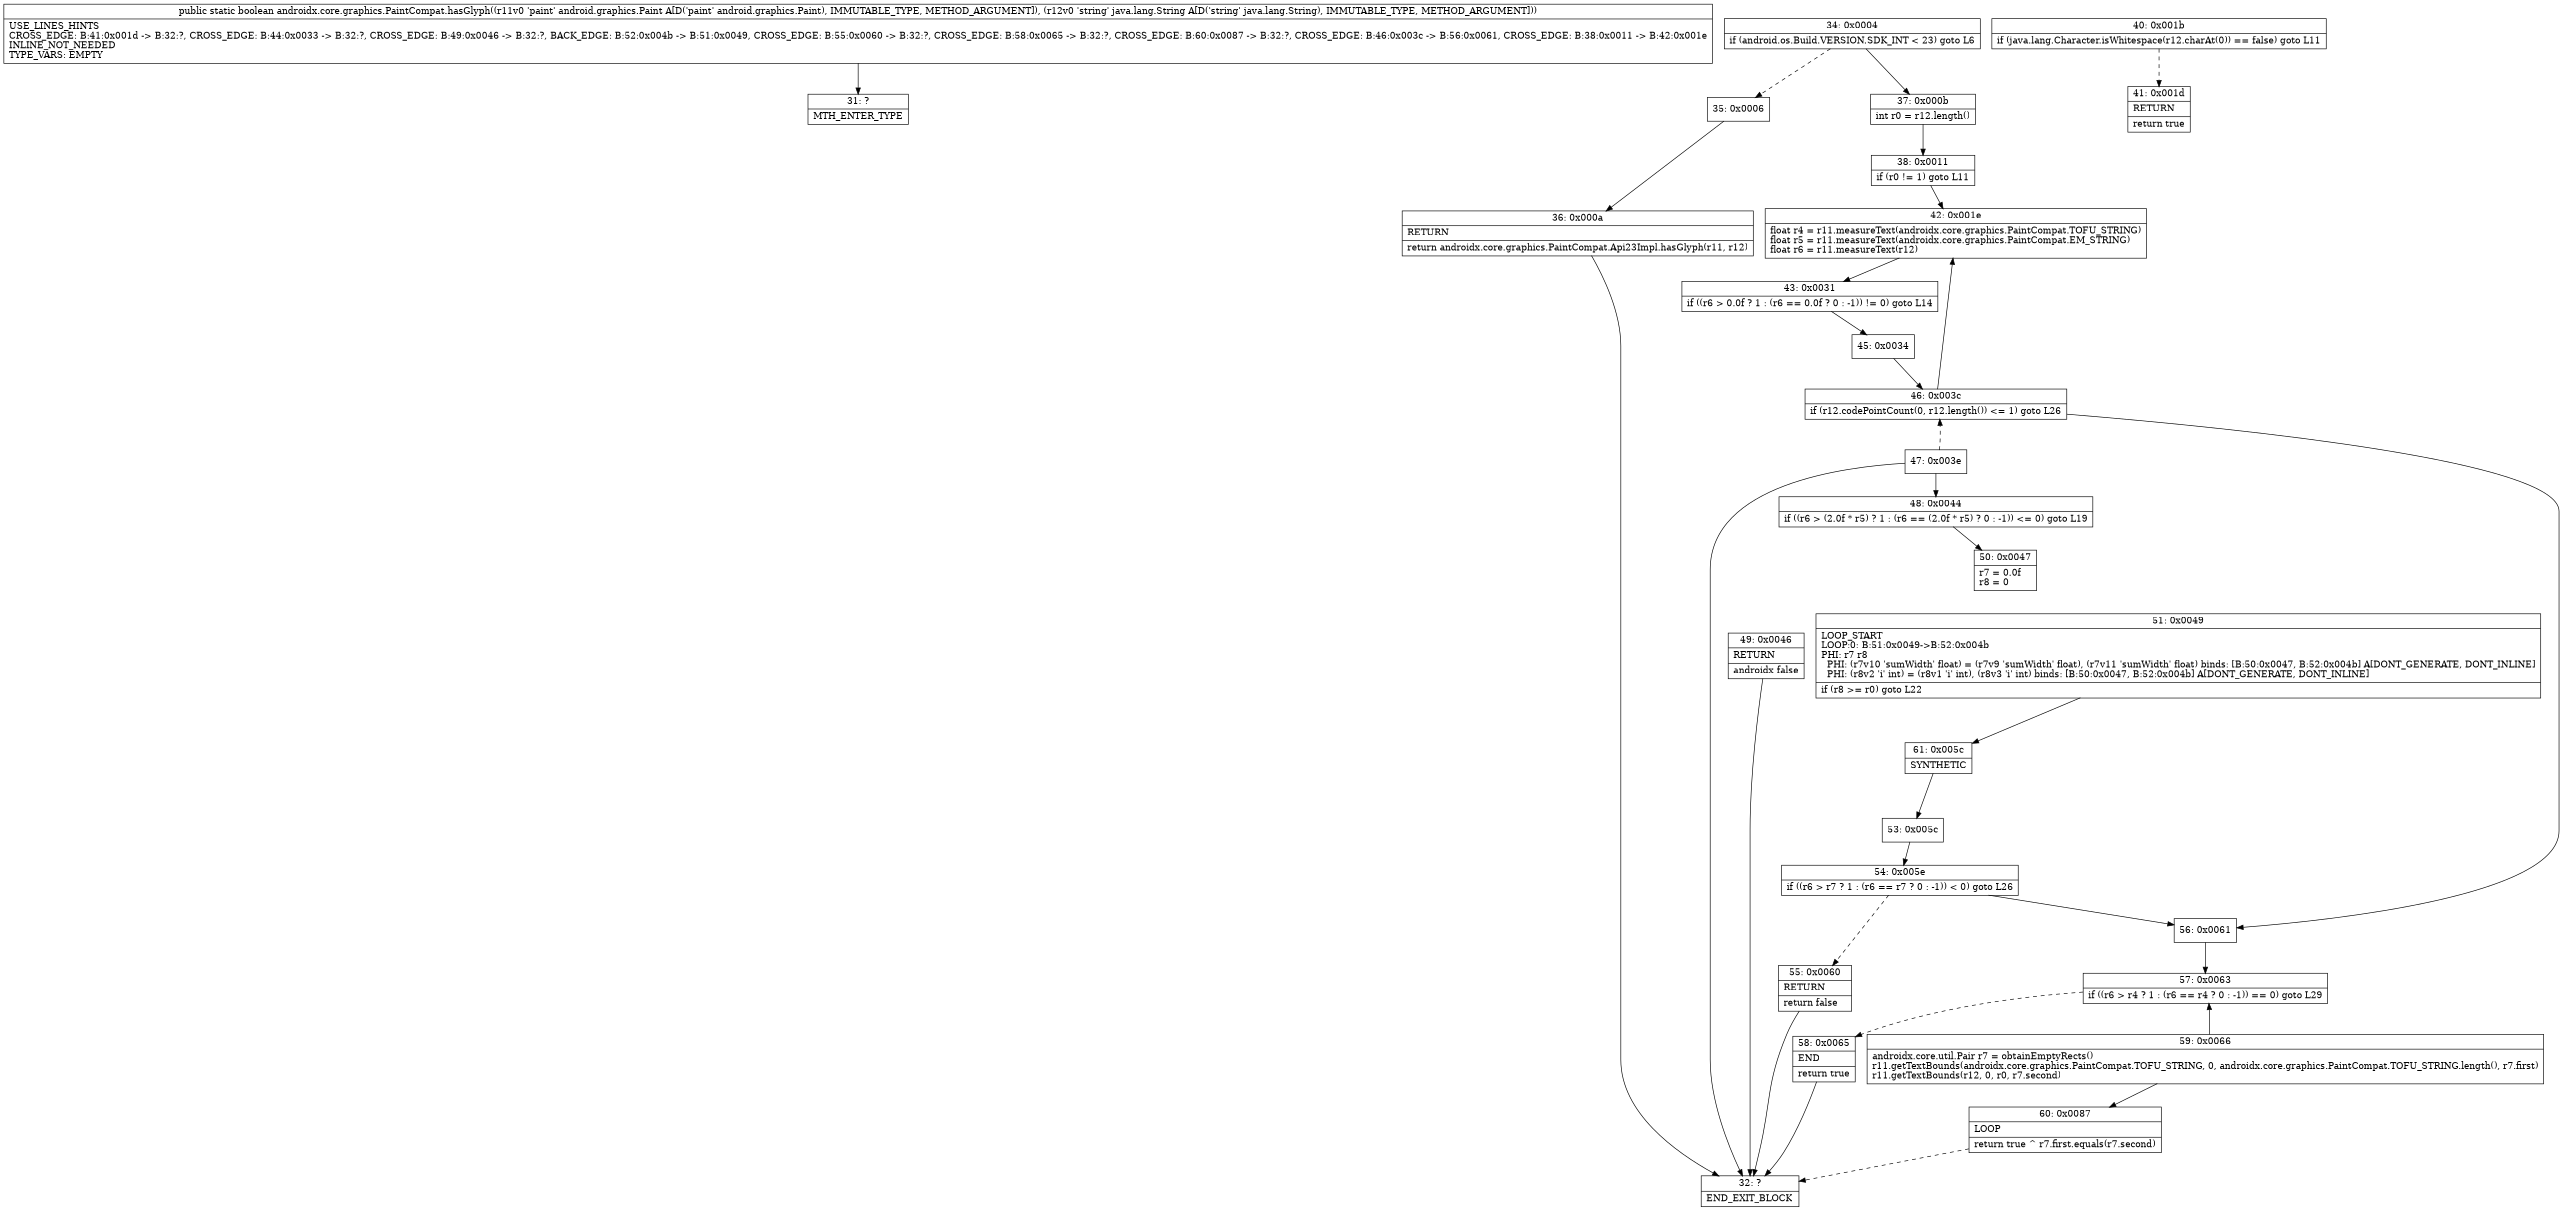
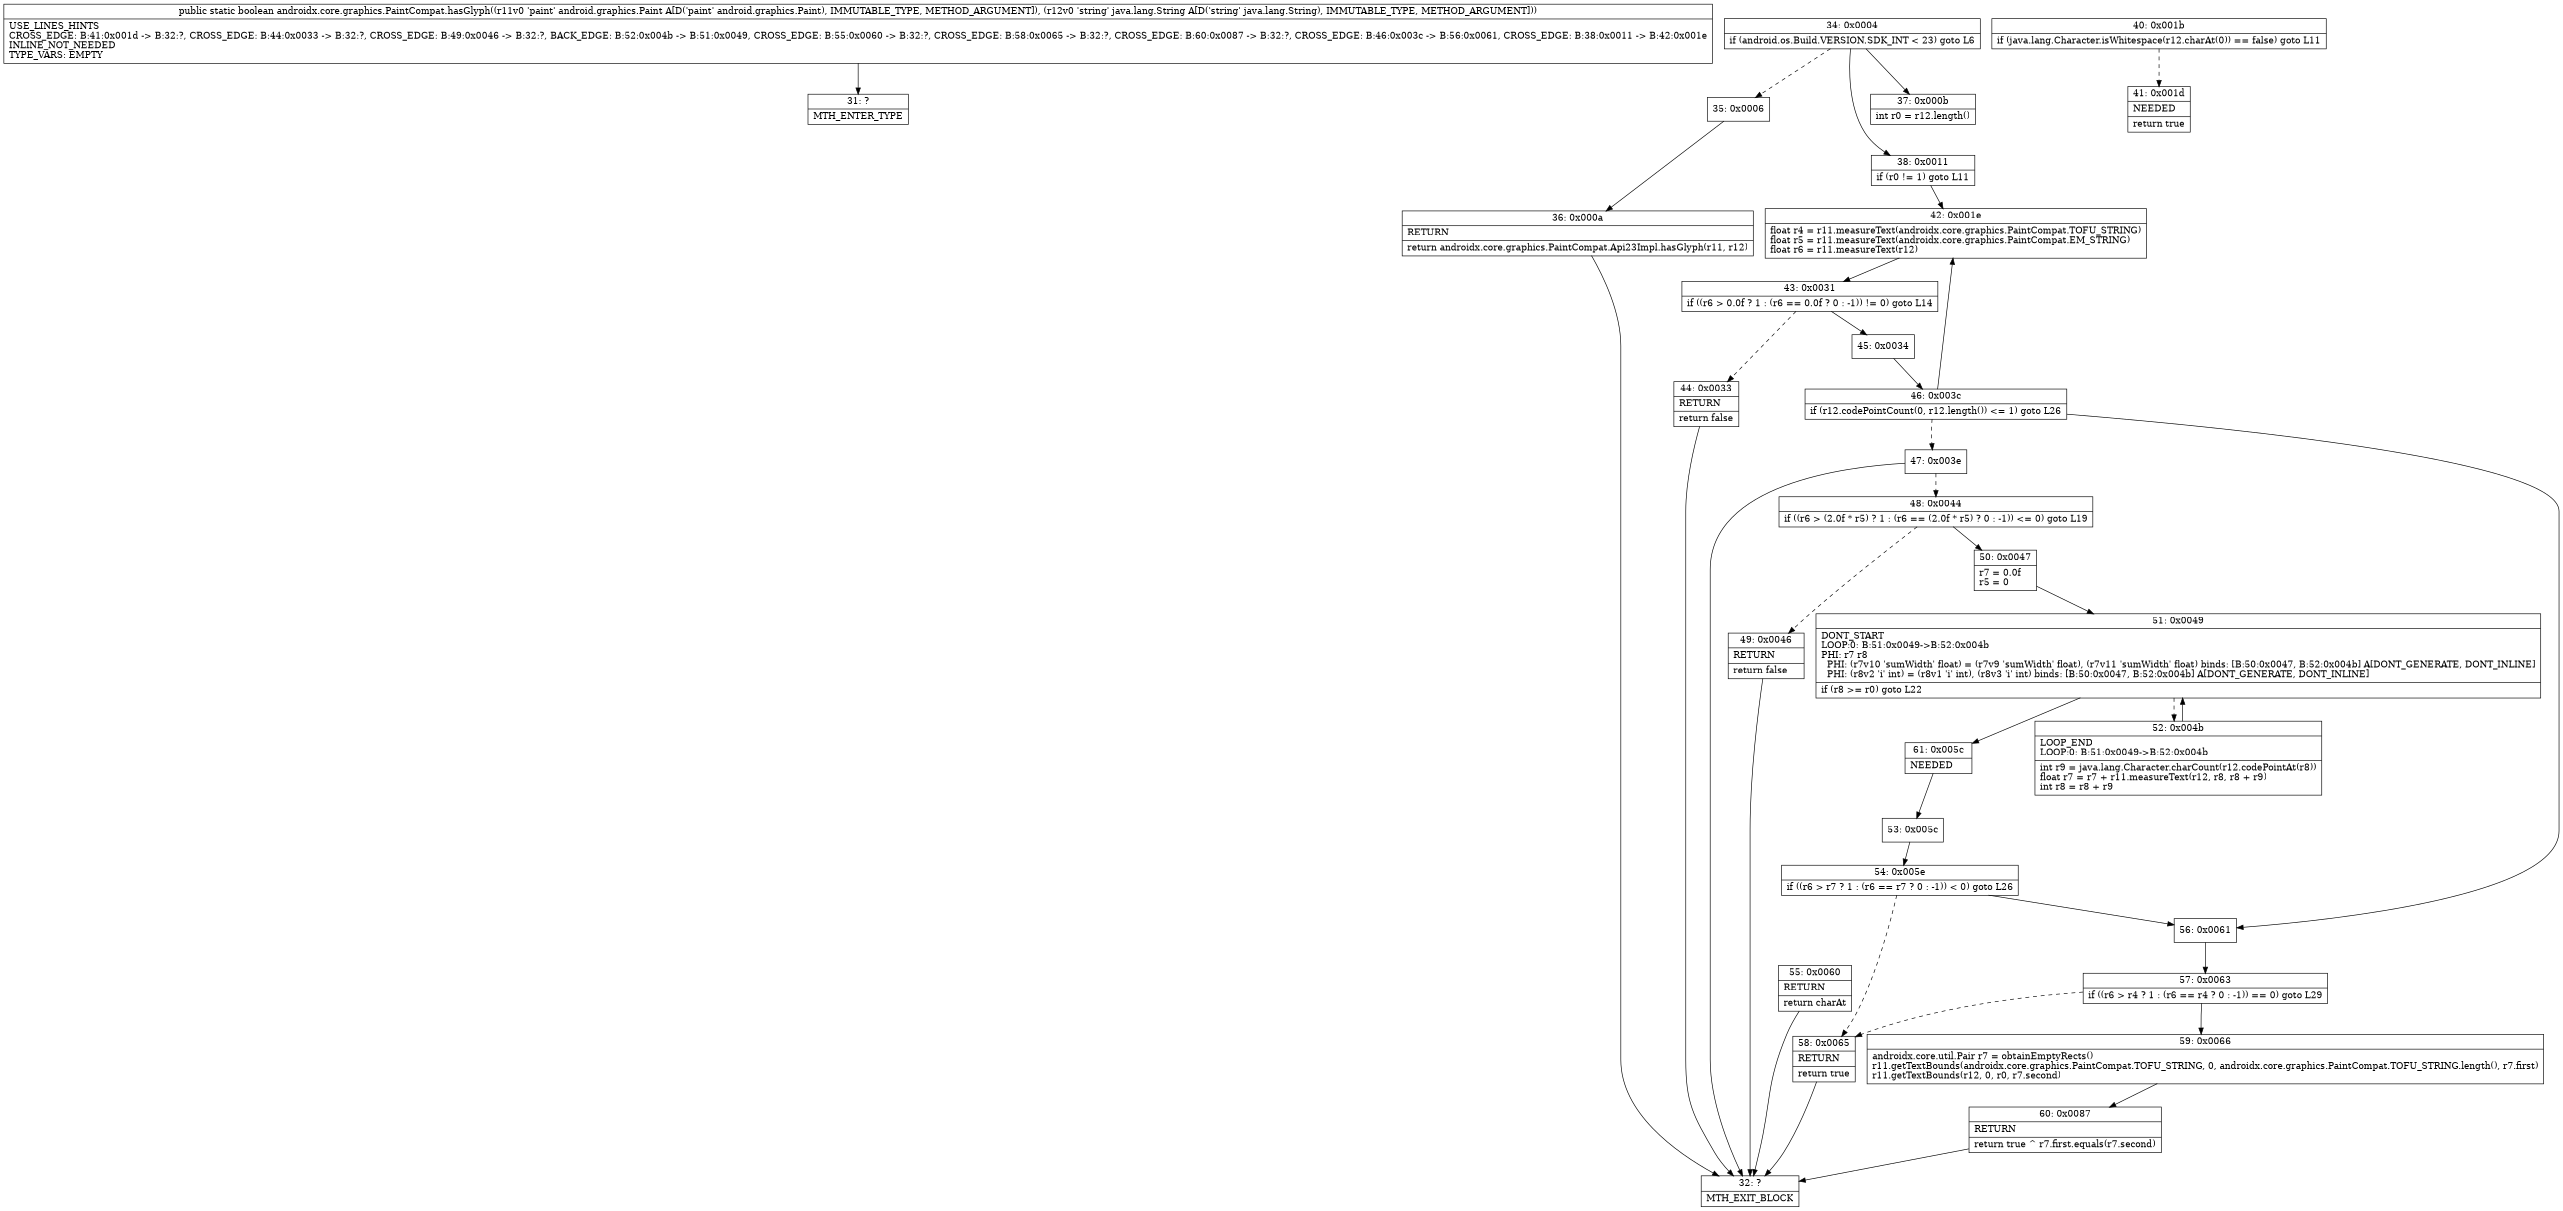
(2154, 109) -> (2155, 109)
(1923, 137) -> (1854, 106)
none -> (1706, 404)
(1940, 438) -> (1932, 431)
(1936, 482) -> (1936, 482)
none -> (1854, 577)
(1994, 583) -> (1994, 583)
none -> (2062, 599)
(1852, 636) -> (1853, 636)
(1766, 671) -> (1761, 671)
none -> (2178, 758)
(1938, 766) -> (1932, 766)
(1863, 928) -> (1877, 965)
(1811, 1003) -> (1815, 1003)
(2210, 1022) -> (2201, 1016)
(1809, 1058) -> (1819, 1058)
(1988, 1129) -> (1995, 1129)
(1887, 1164) -> (1887, 1164)
(1749, 1199) -> (1750, 1199)
